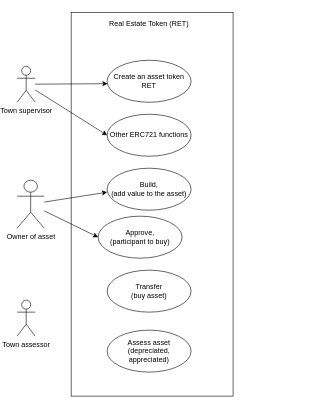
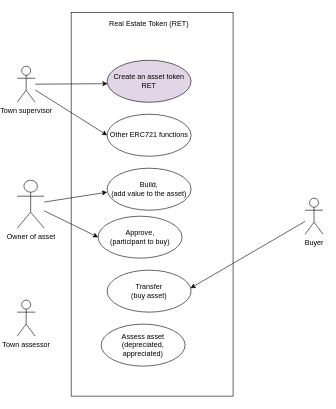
(149, 81) -> (149, 81)
none -> (314, 216)
none -> (249, 254)
(149, 351) -> (143, 345)
